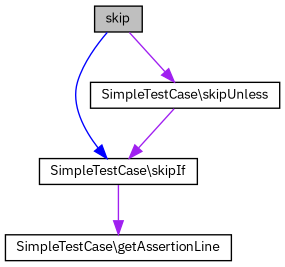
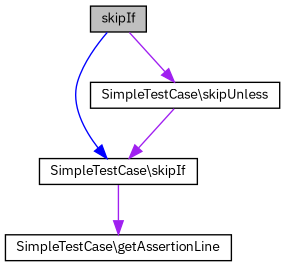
(118, 19) -> (118, 19)
